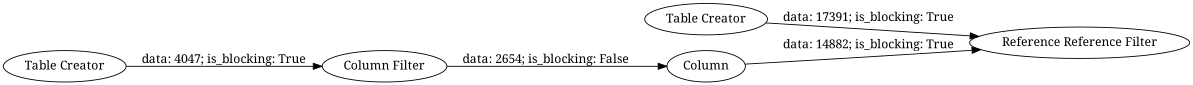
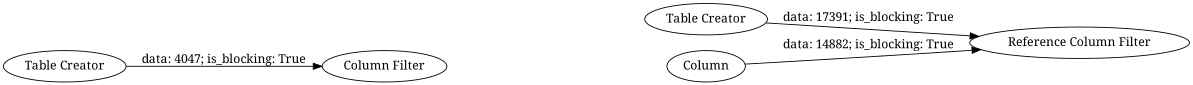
(1080, 43) -> (1080, 43)
(552, 66) -> none
